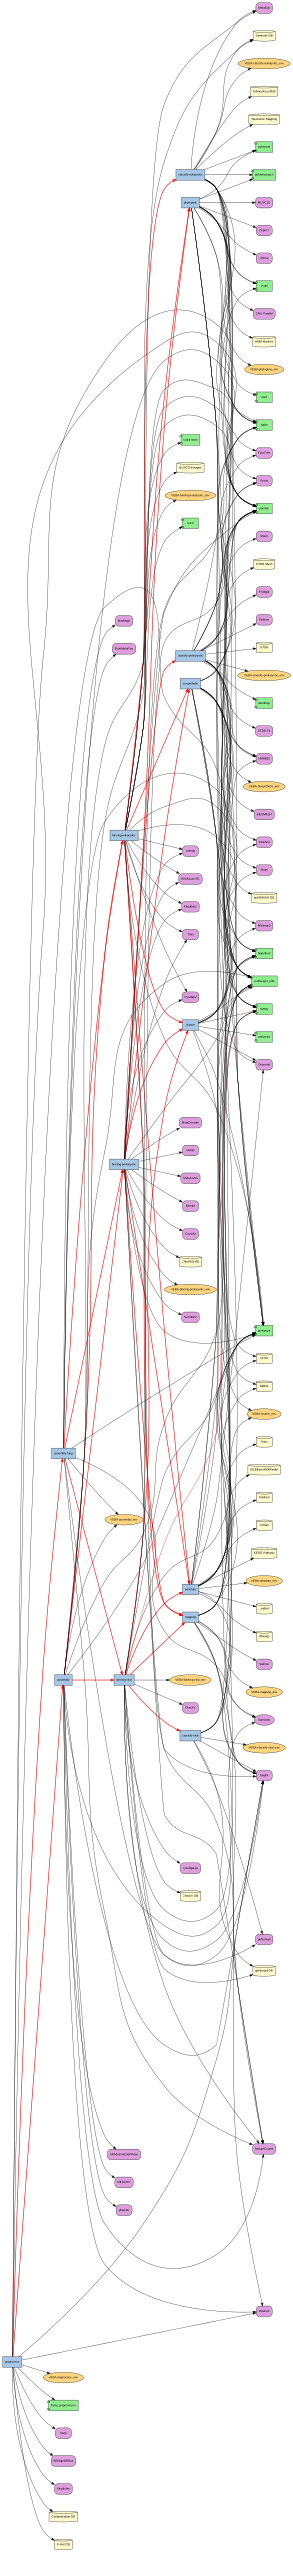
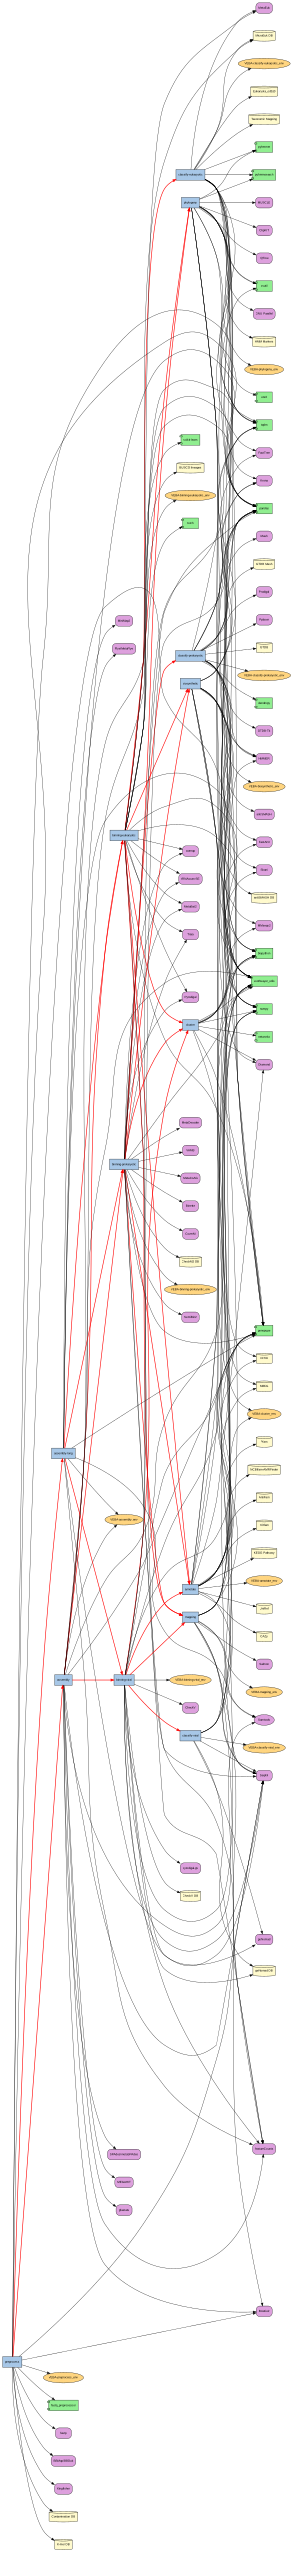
(264, 36) -> (264, 36)
(197, 1481) -> (197, 1481)
(264, 1637) -> (264, 1637)
